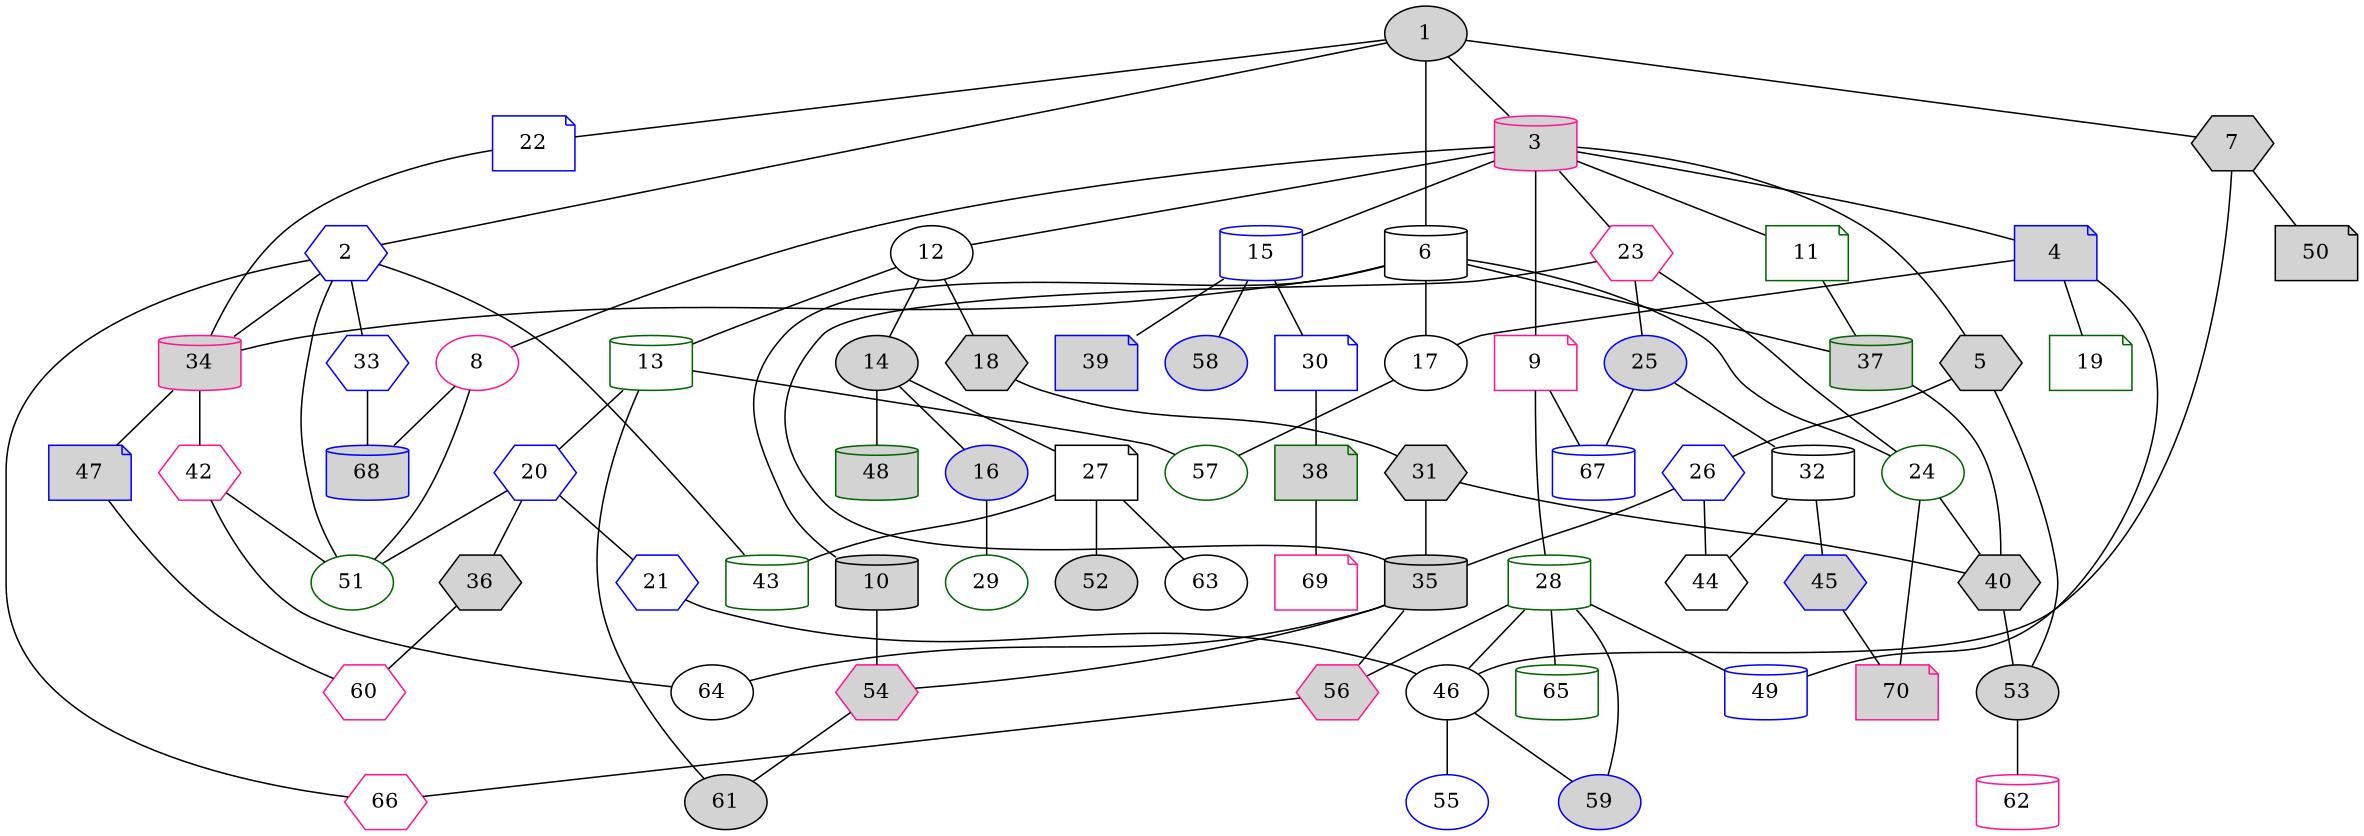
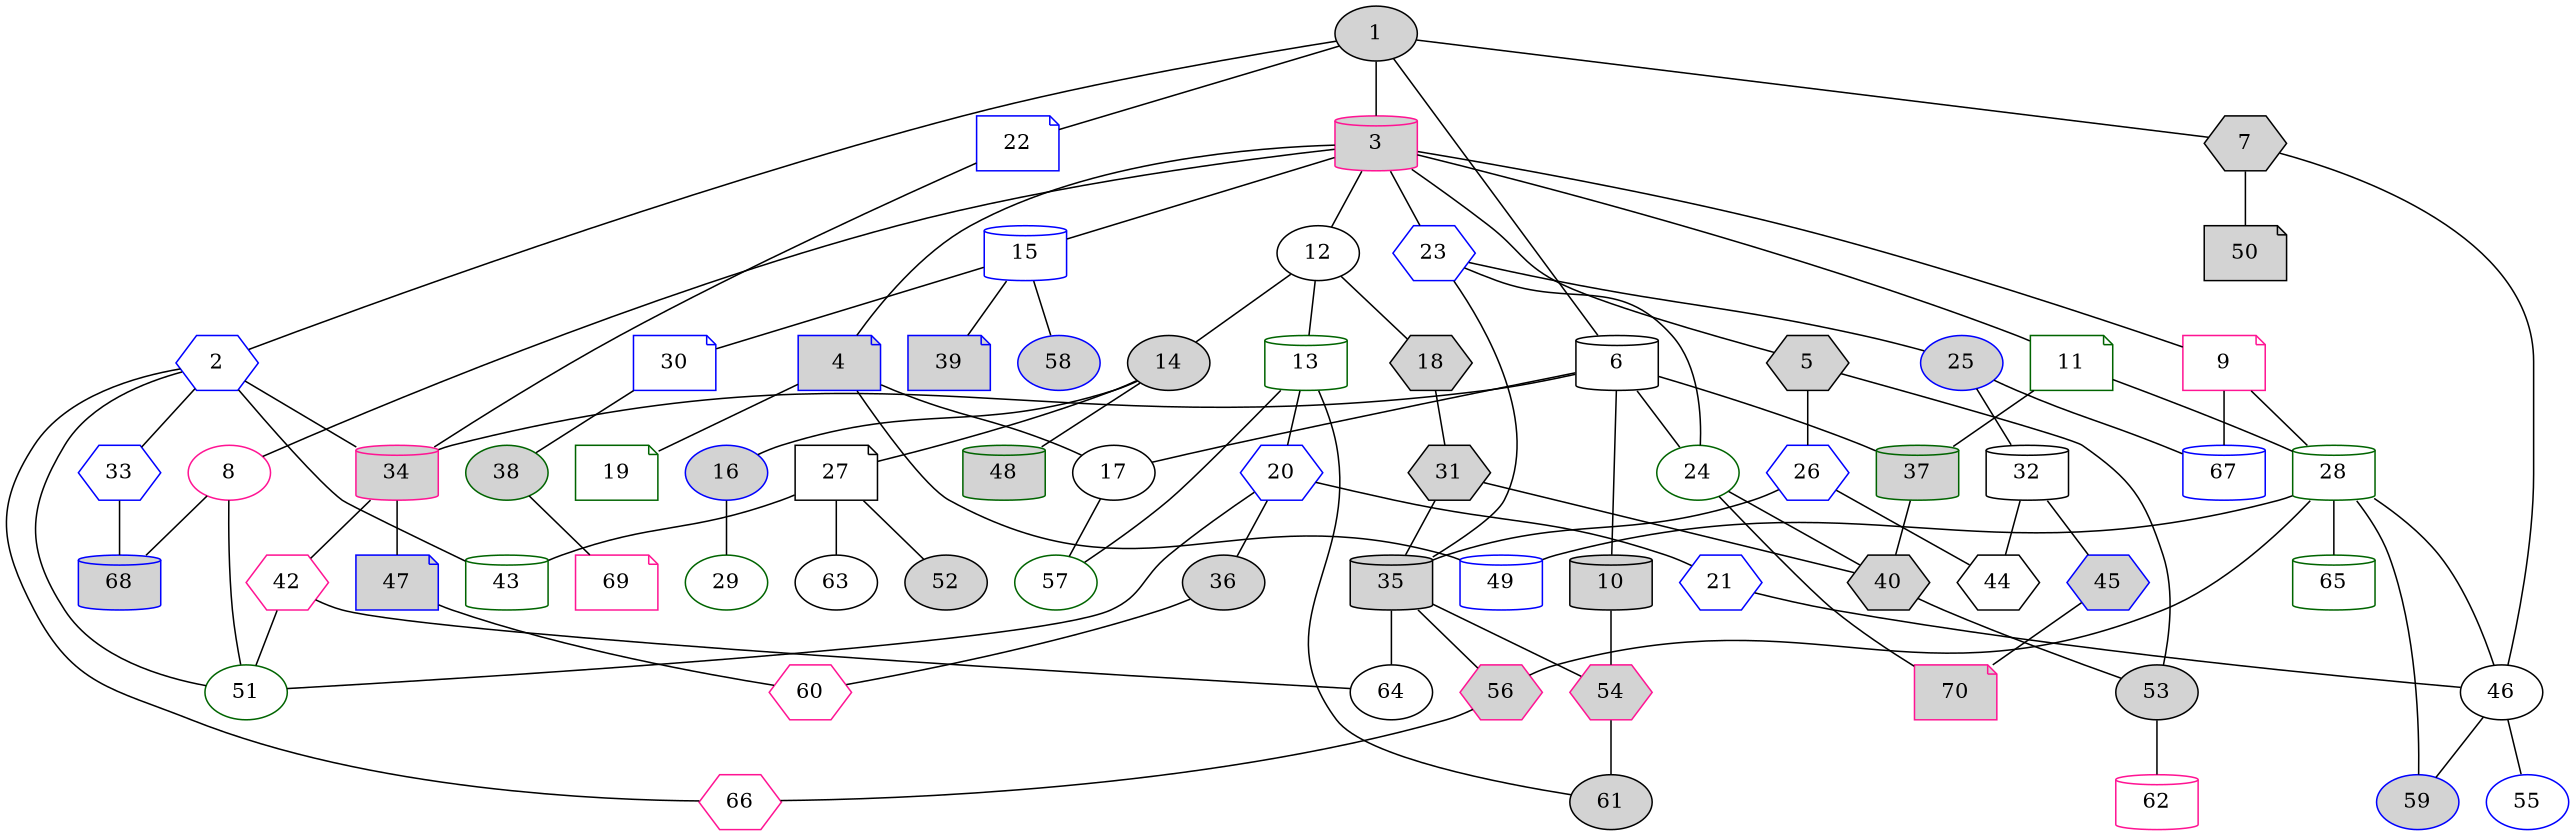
(1632, 253) -> (1434, 253)
none -> (2203, 414)
(1316, 473) -> (507, 473)
(480, 583) -> (1224, 583)
